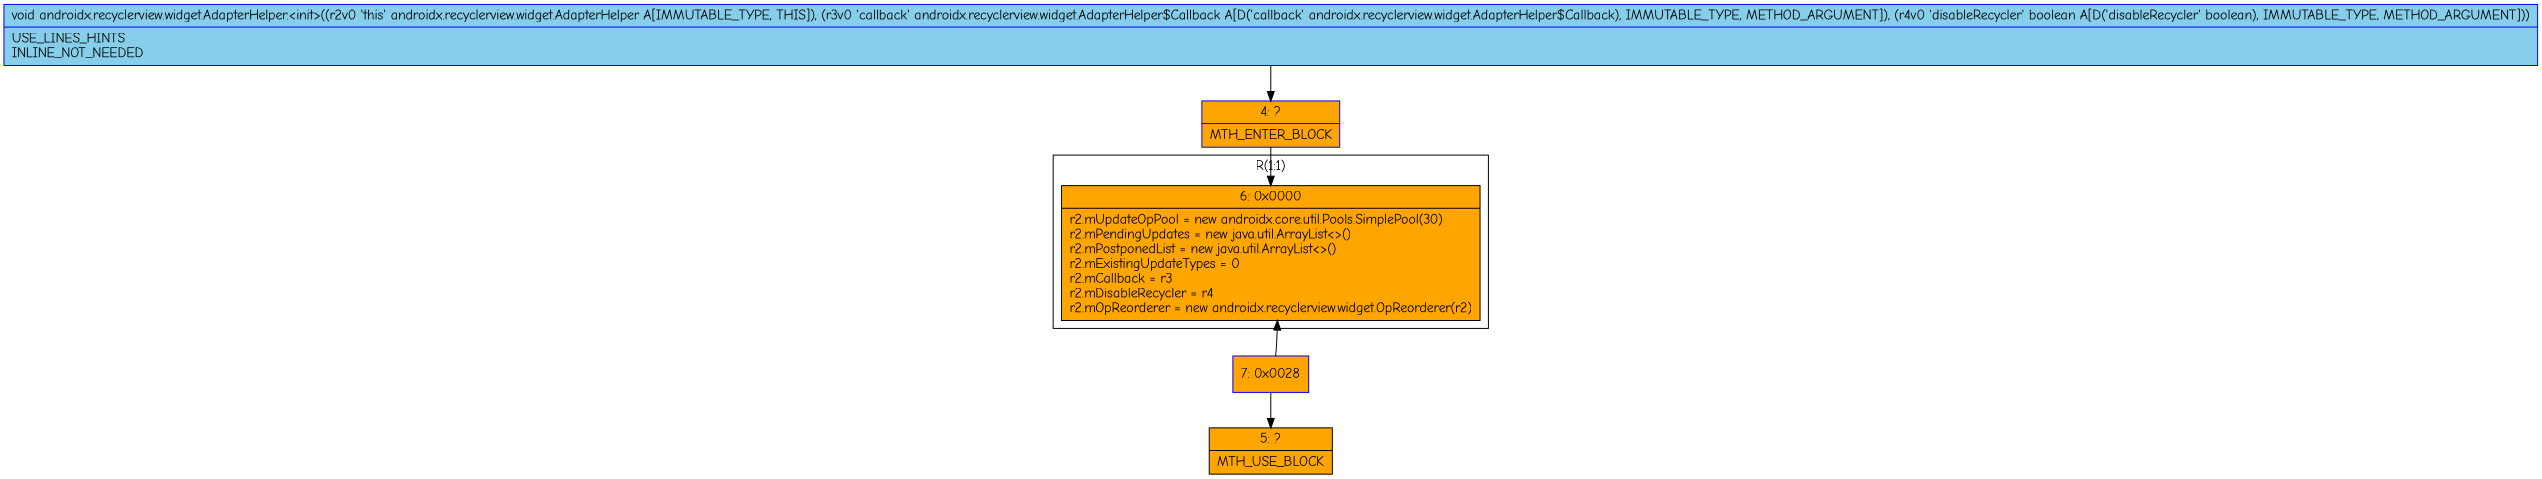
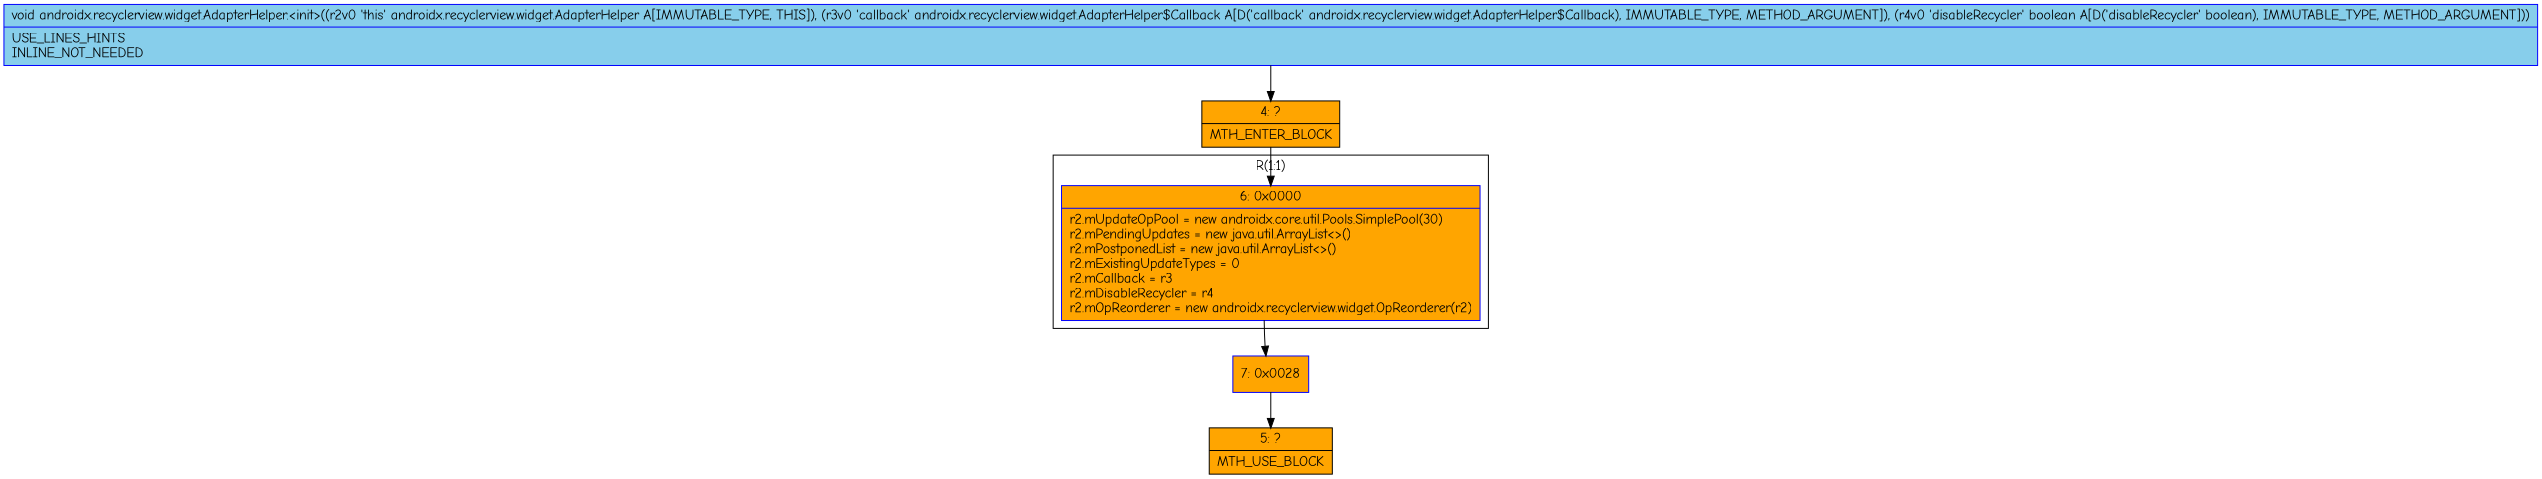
(1271, 124) -> (1271, 124)
(1271, 253) -> (1271, 253)
(1277, 343) -> (1265, 335)
